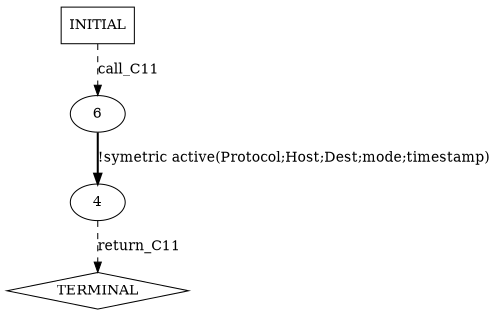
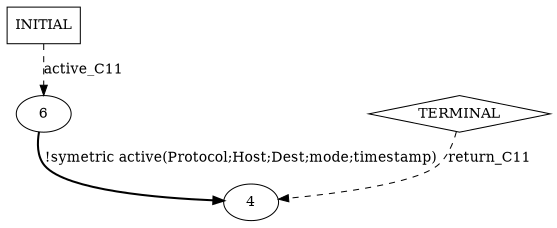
(129, 70) -> (84, 70)
(98, 241) -> (384, 185)
